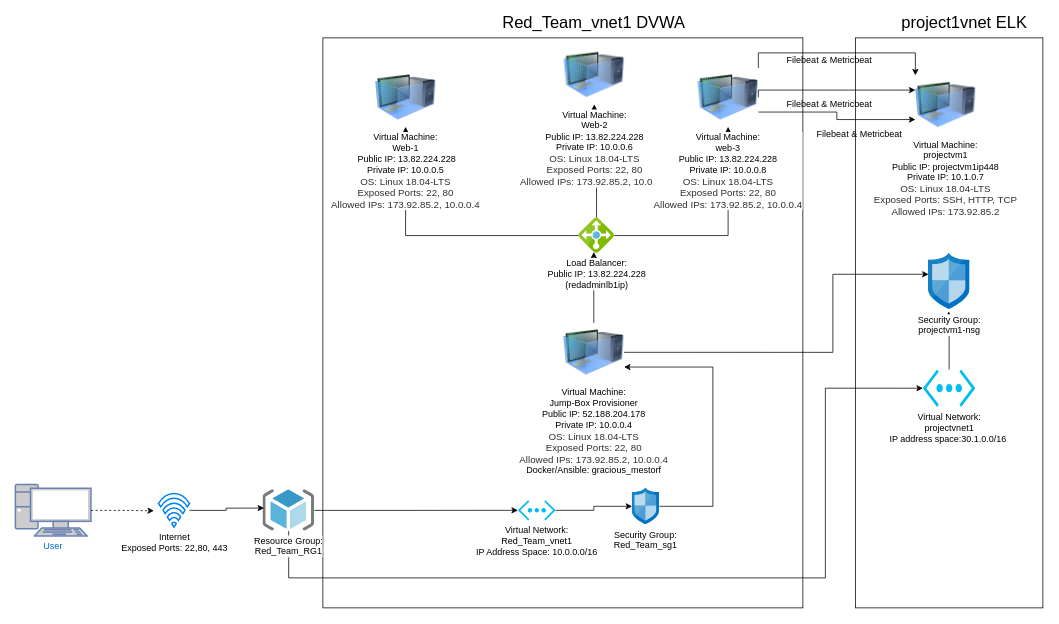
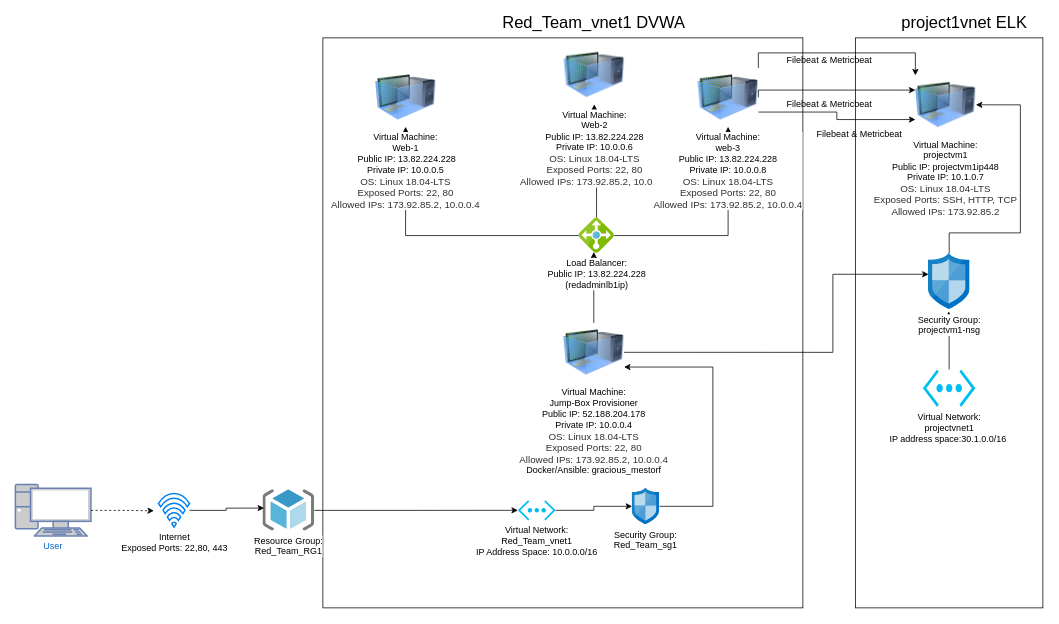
none -> (1020, 170)
(825, 438) -> none
